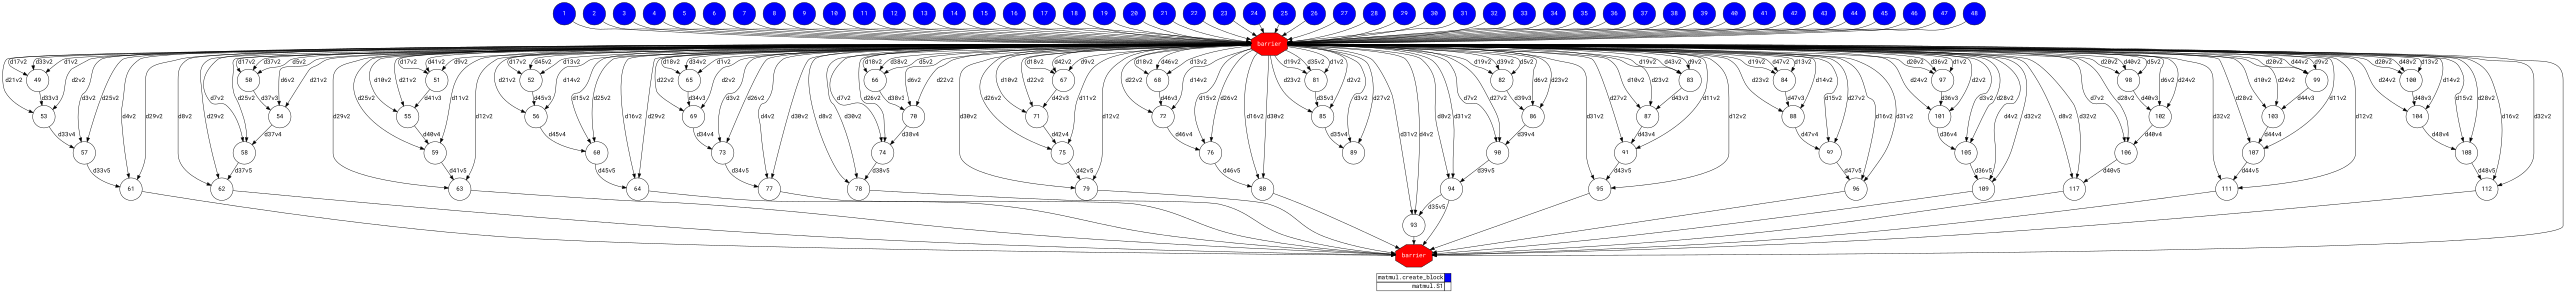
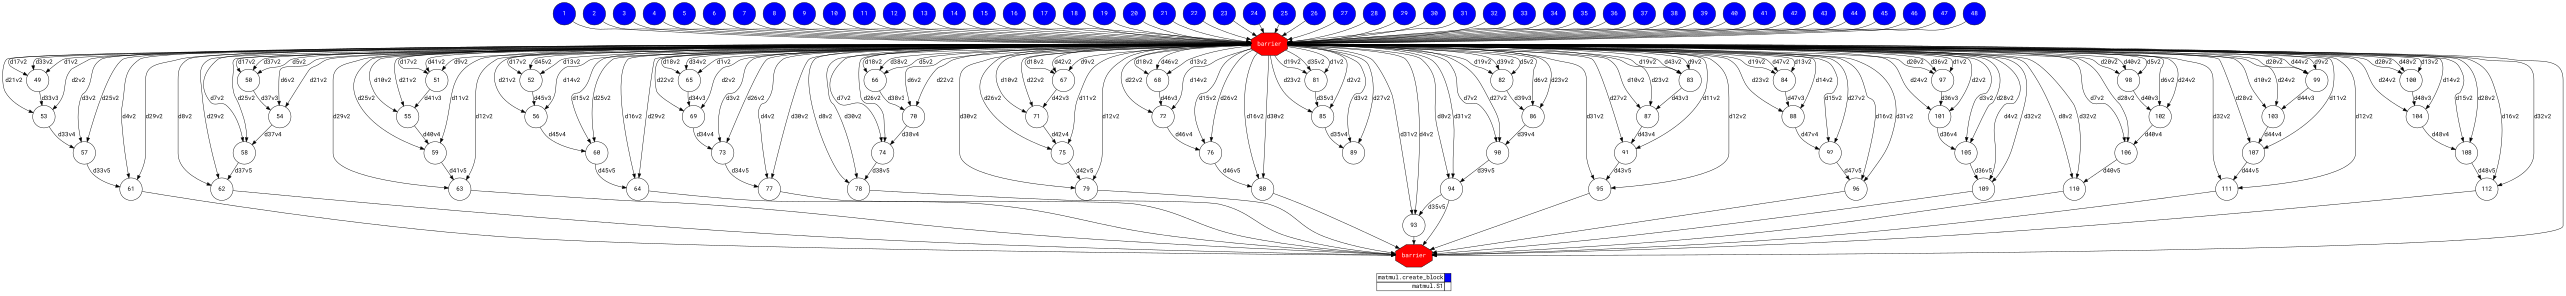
(2074, 189) -> (2074, 189)
